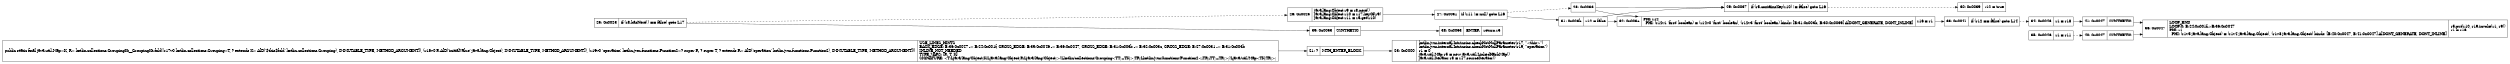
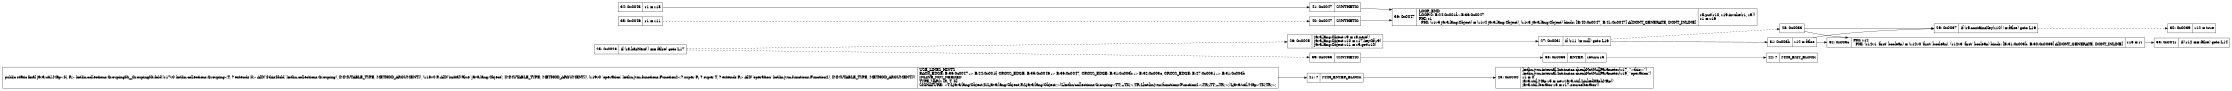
(2023, 21) -> none
(997, 27) -> (997, 54)
none -> (1792, 58)
